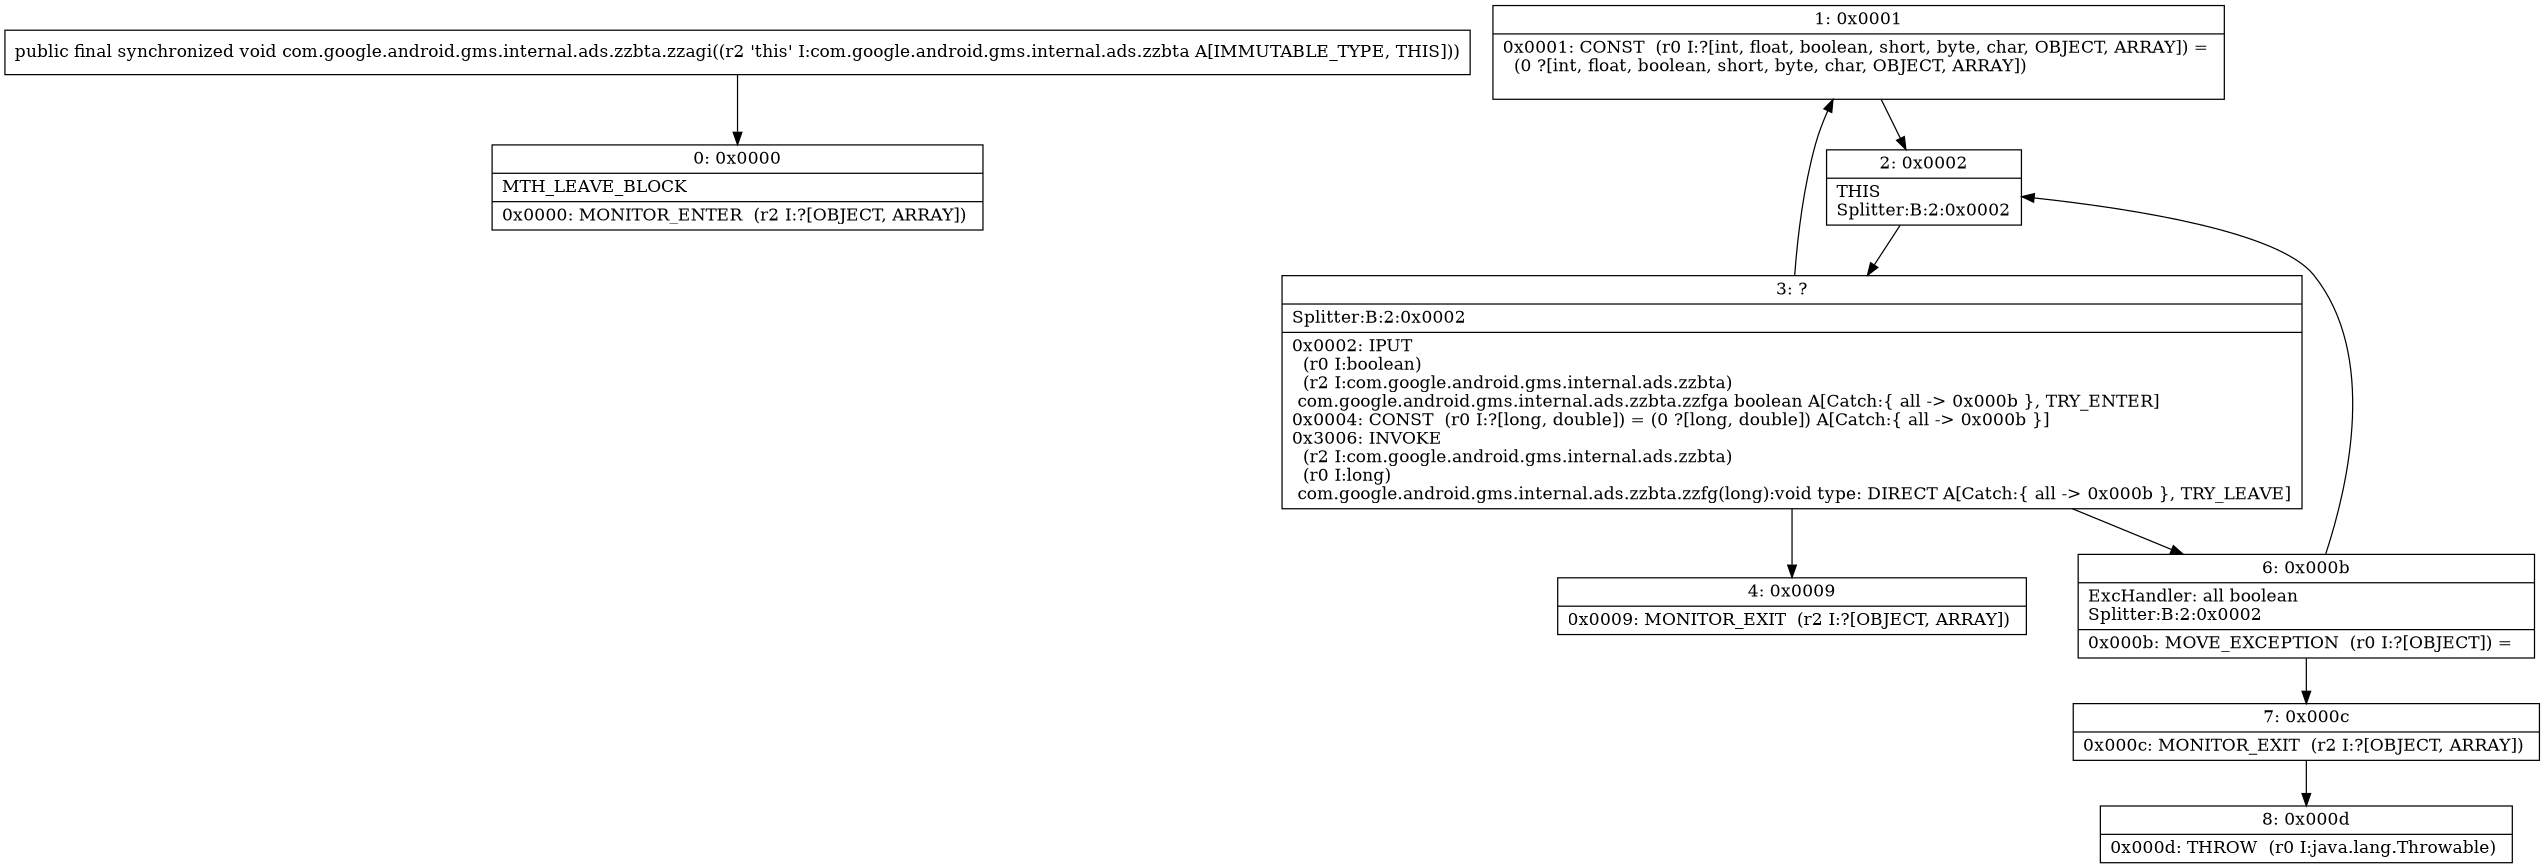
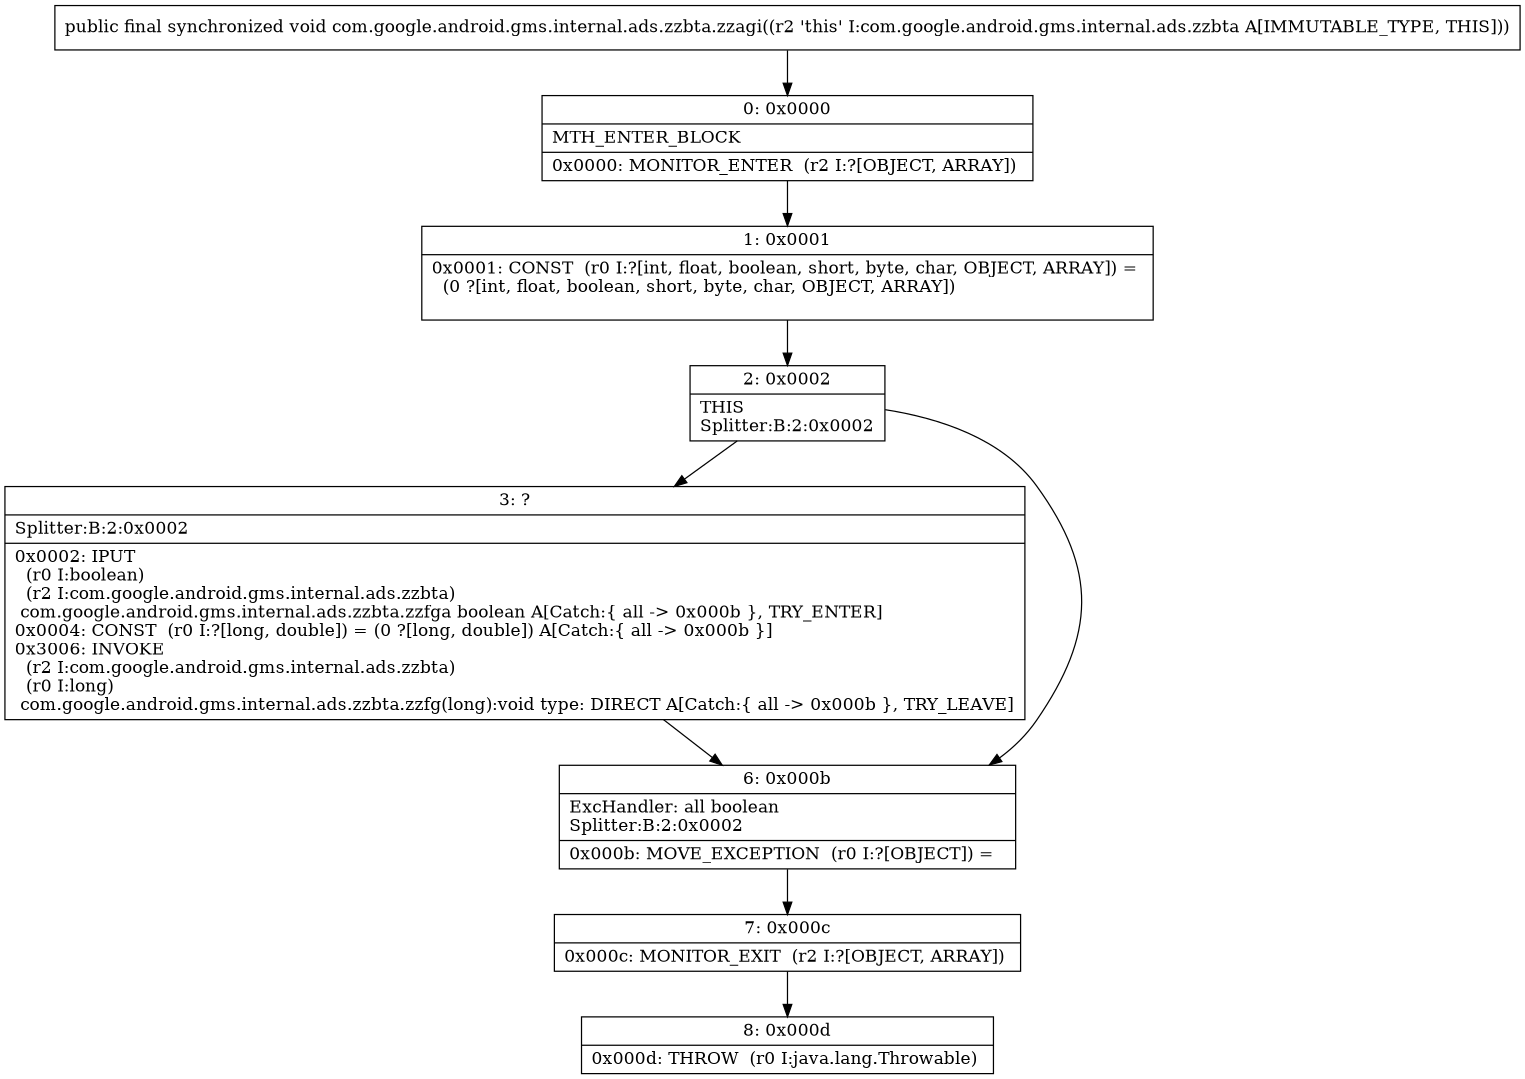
(595, 187) -> (647, 138)
(1805, 192) -> (787, 197)
(2312, 274) -> (1070, 544)
(1792, 606) -> none
